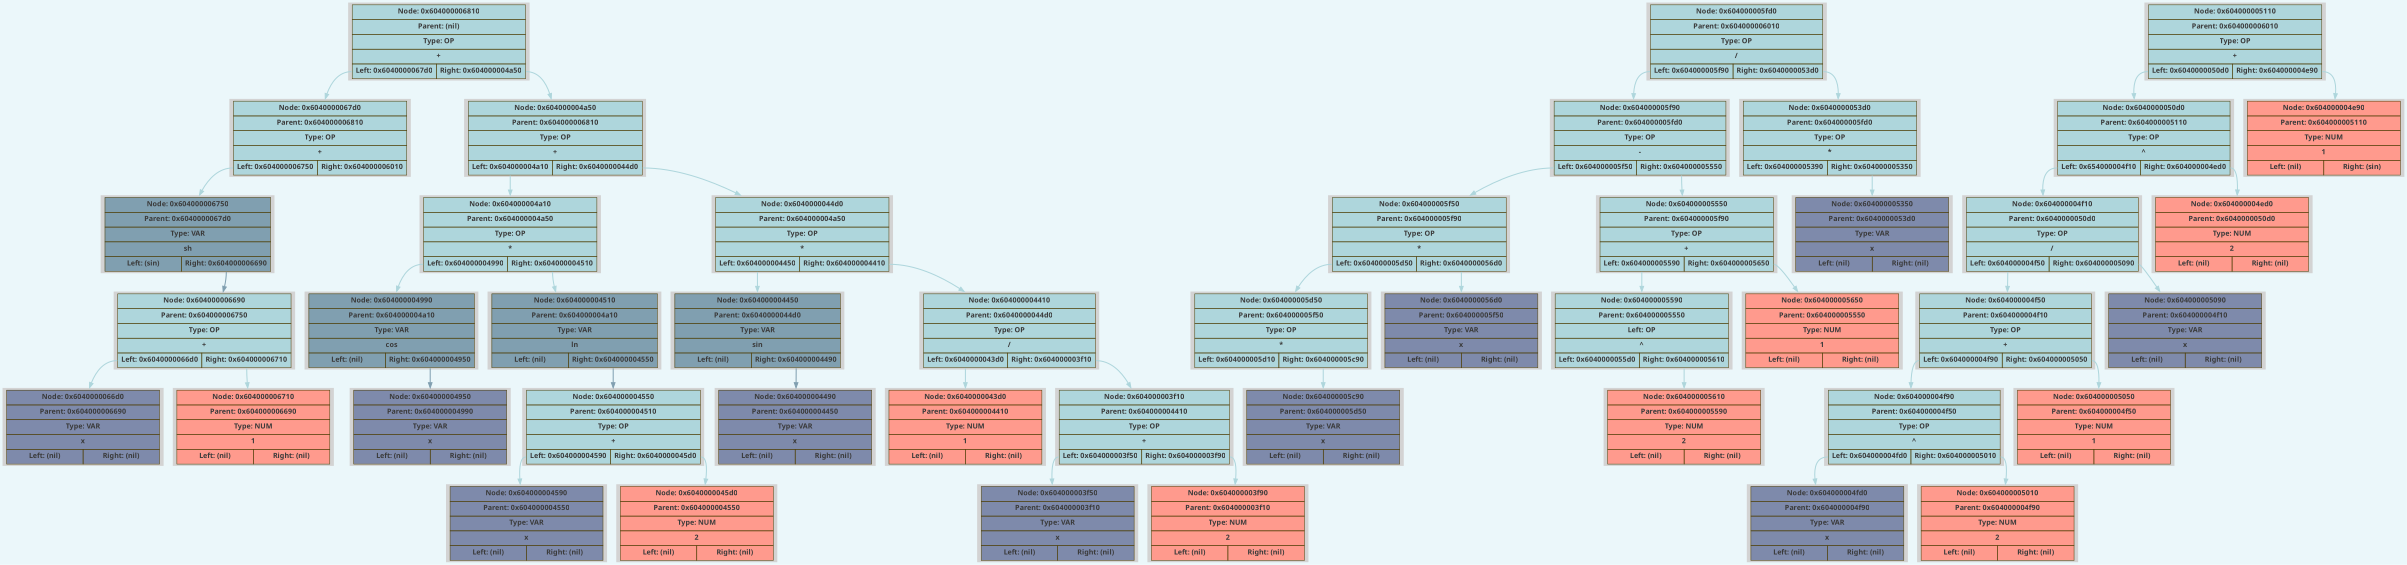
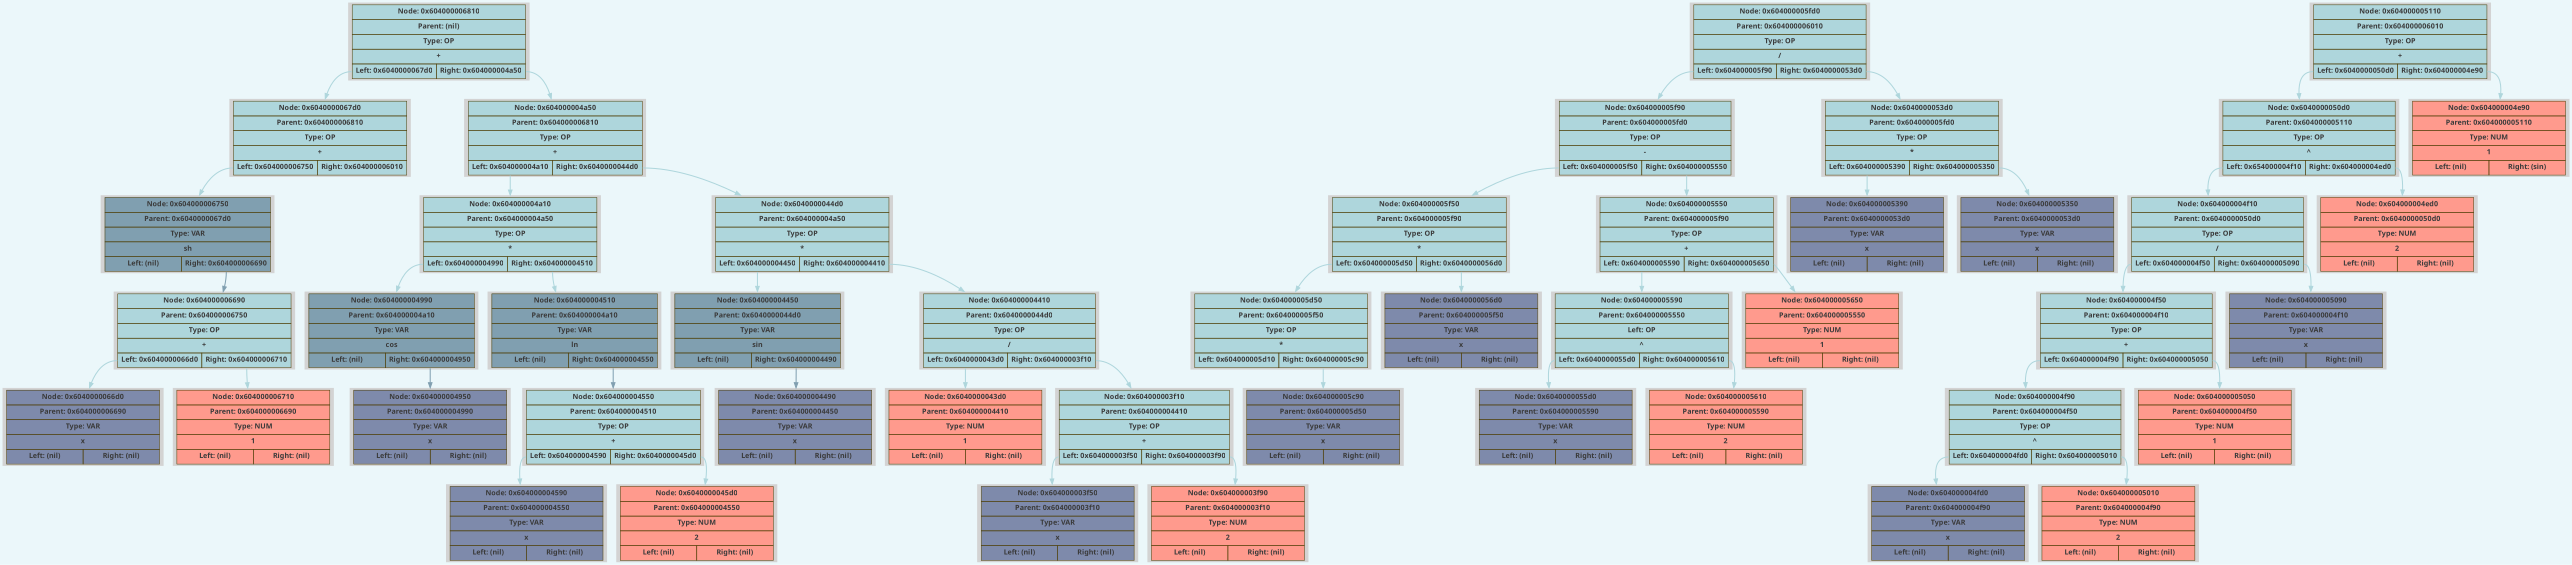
none -> (1867, 234)
(143, 263) -> (143, 263)
none -> (1556, 427)
